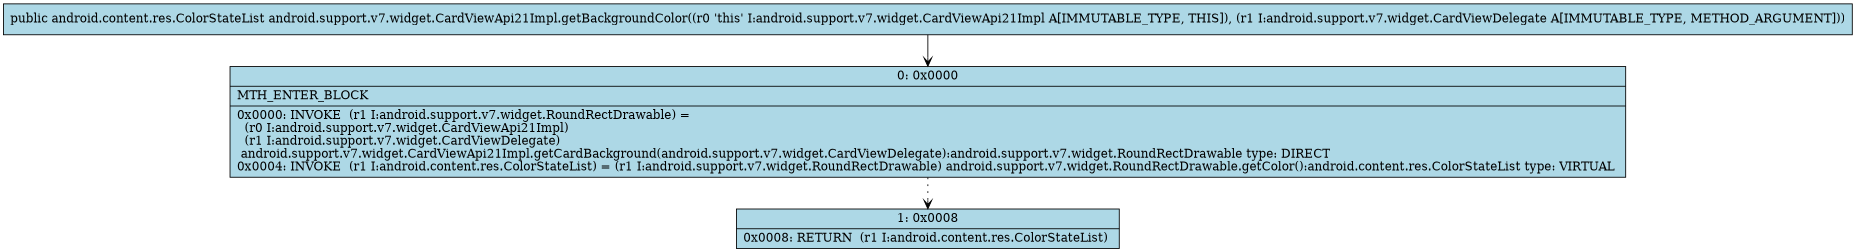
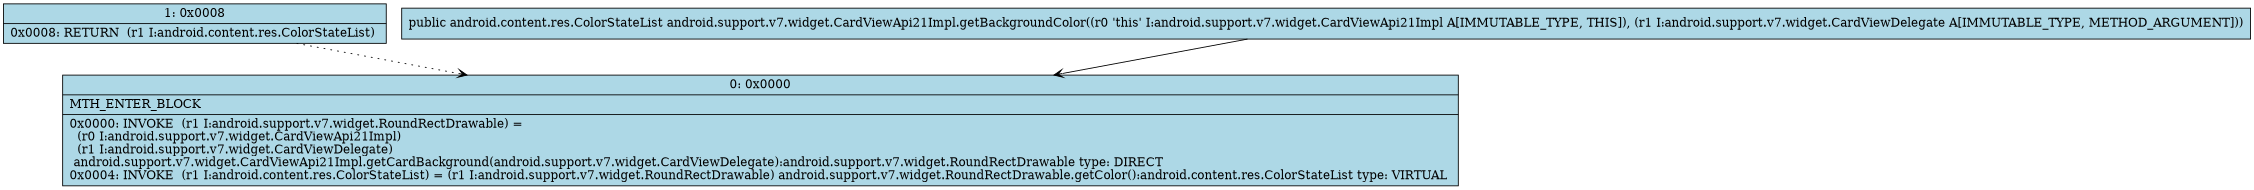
(928, 189) -> (378, 58)
